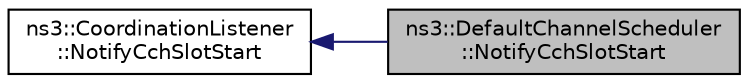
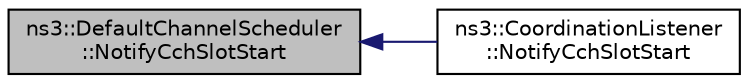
(360, 42) -> (410, 42)
